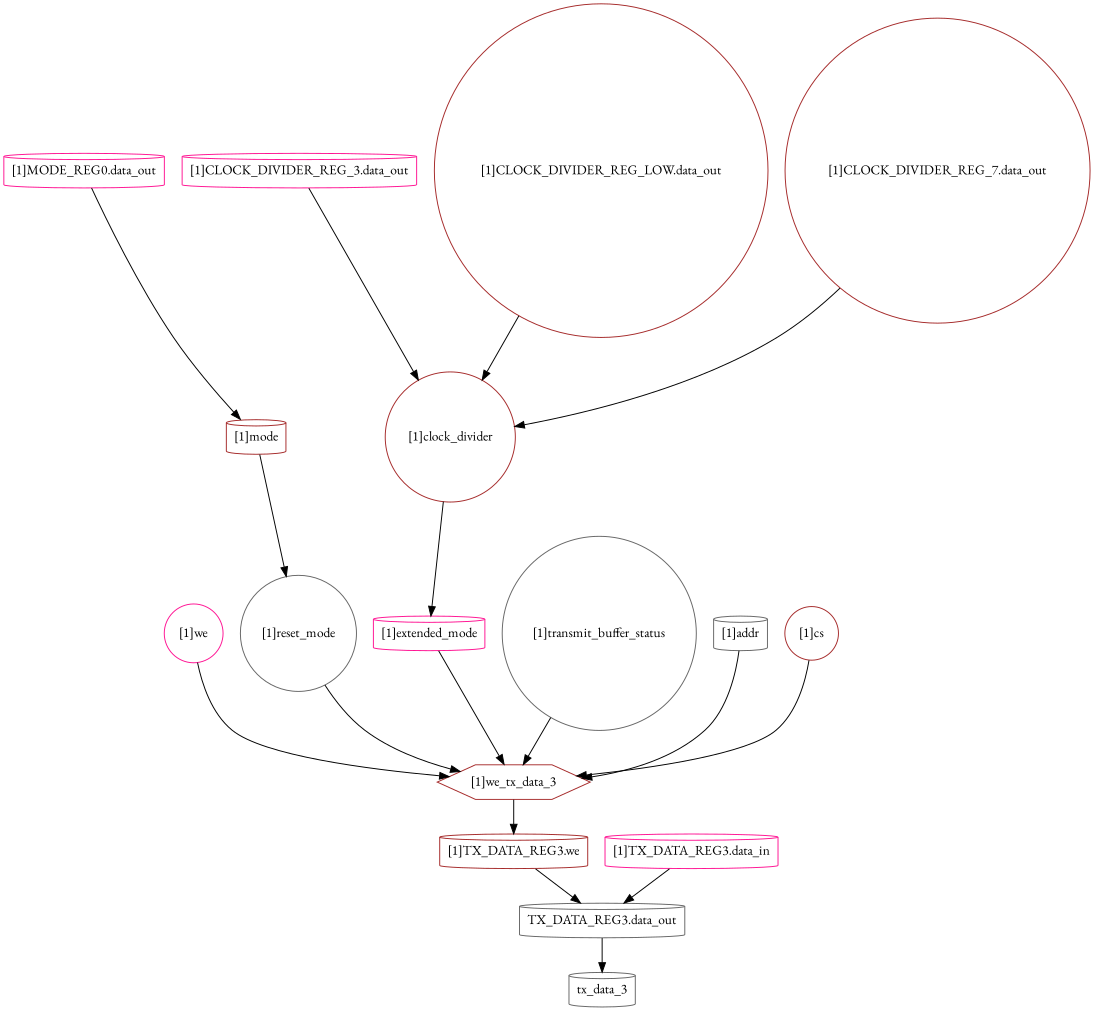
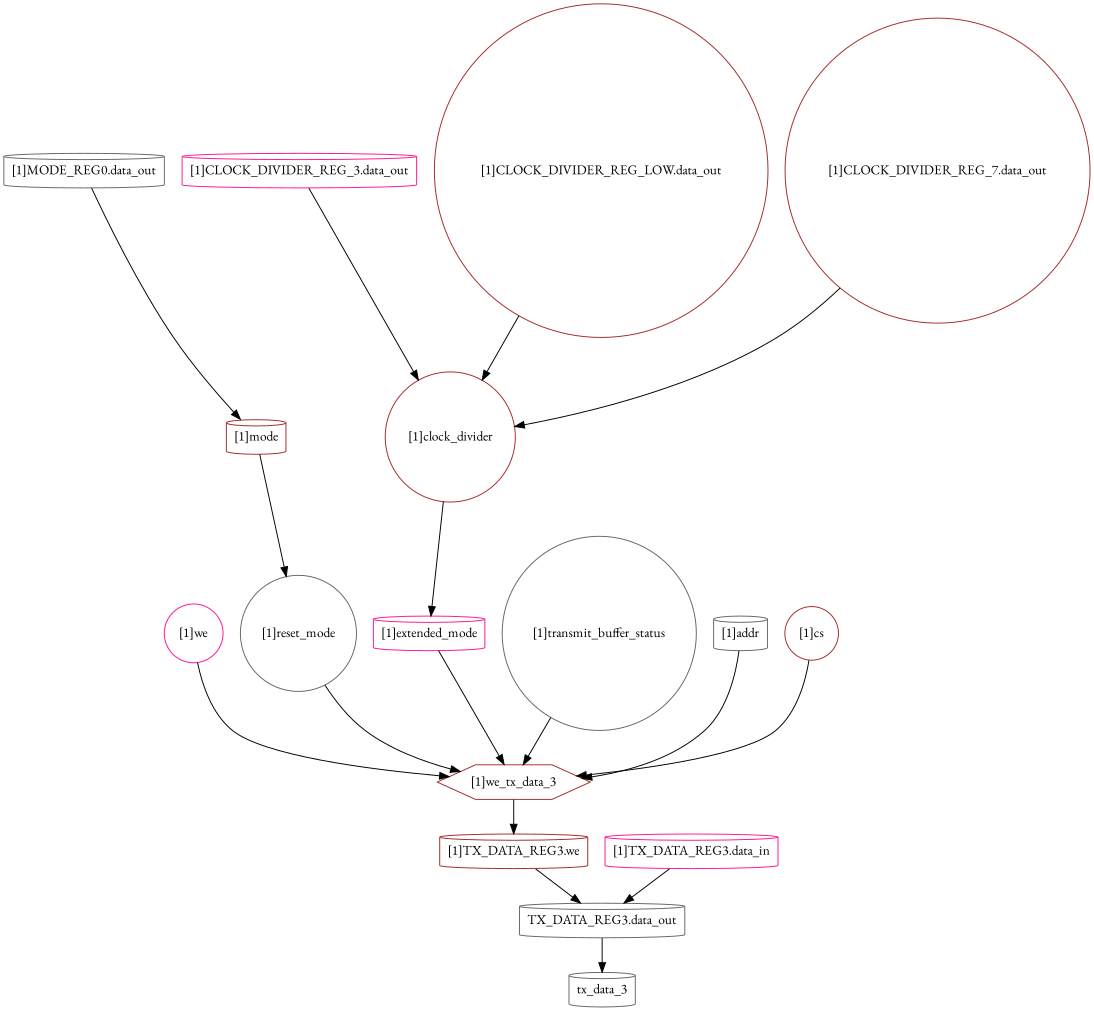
(84, 171) -> (84, 171)
